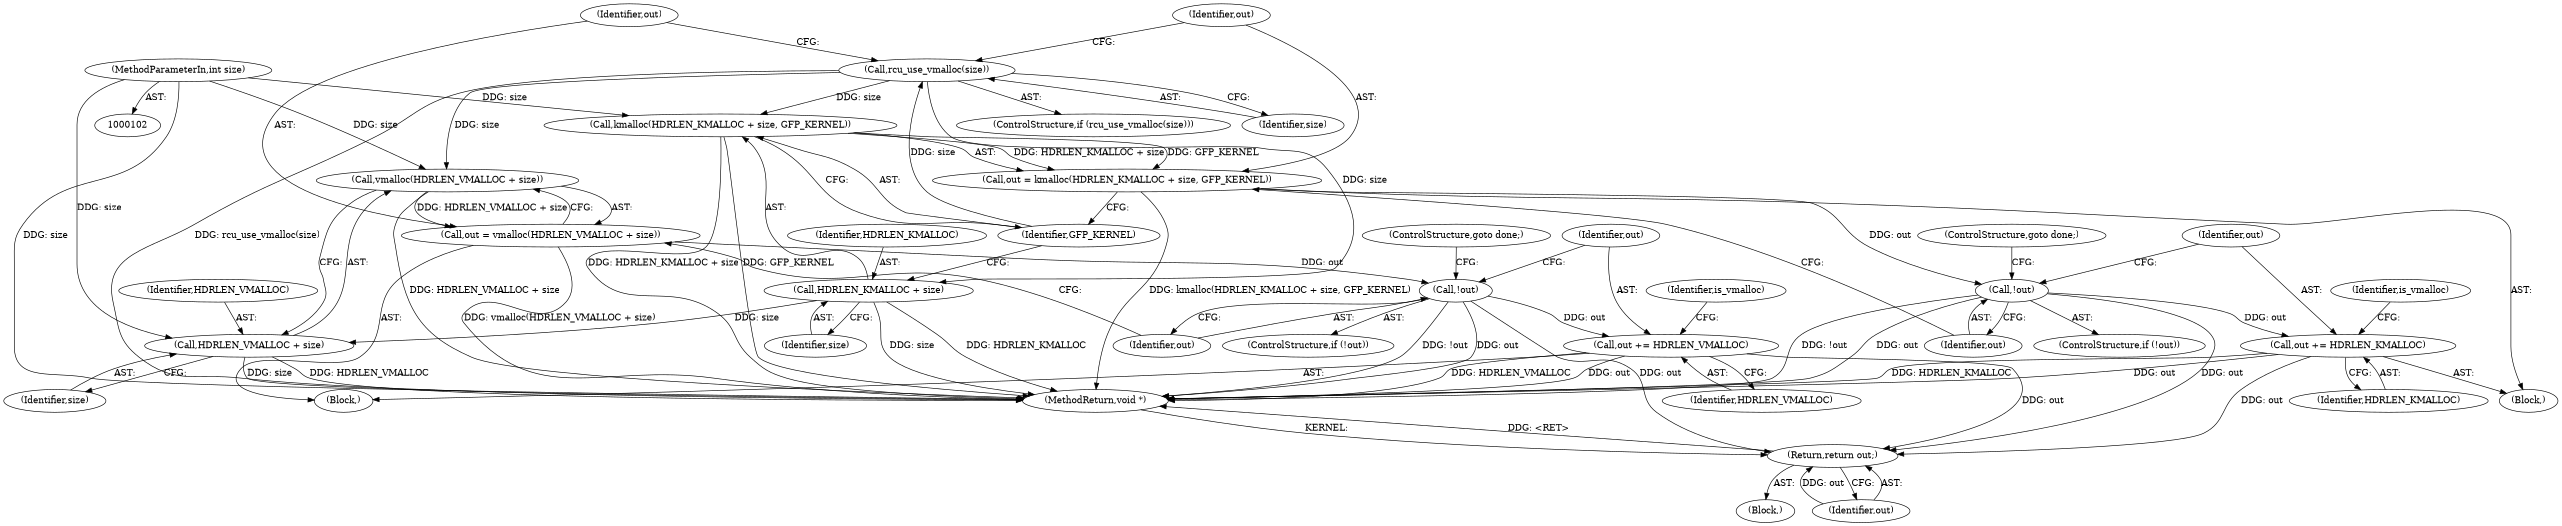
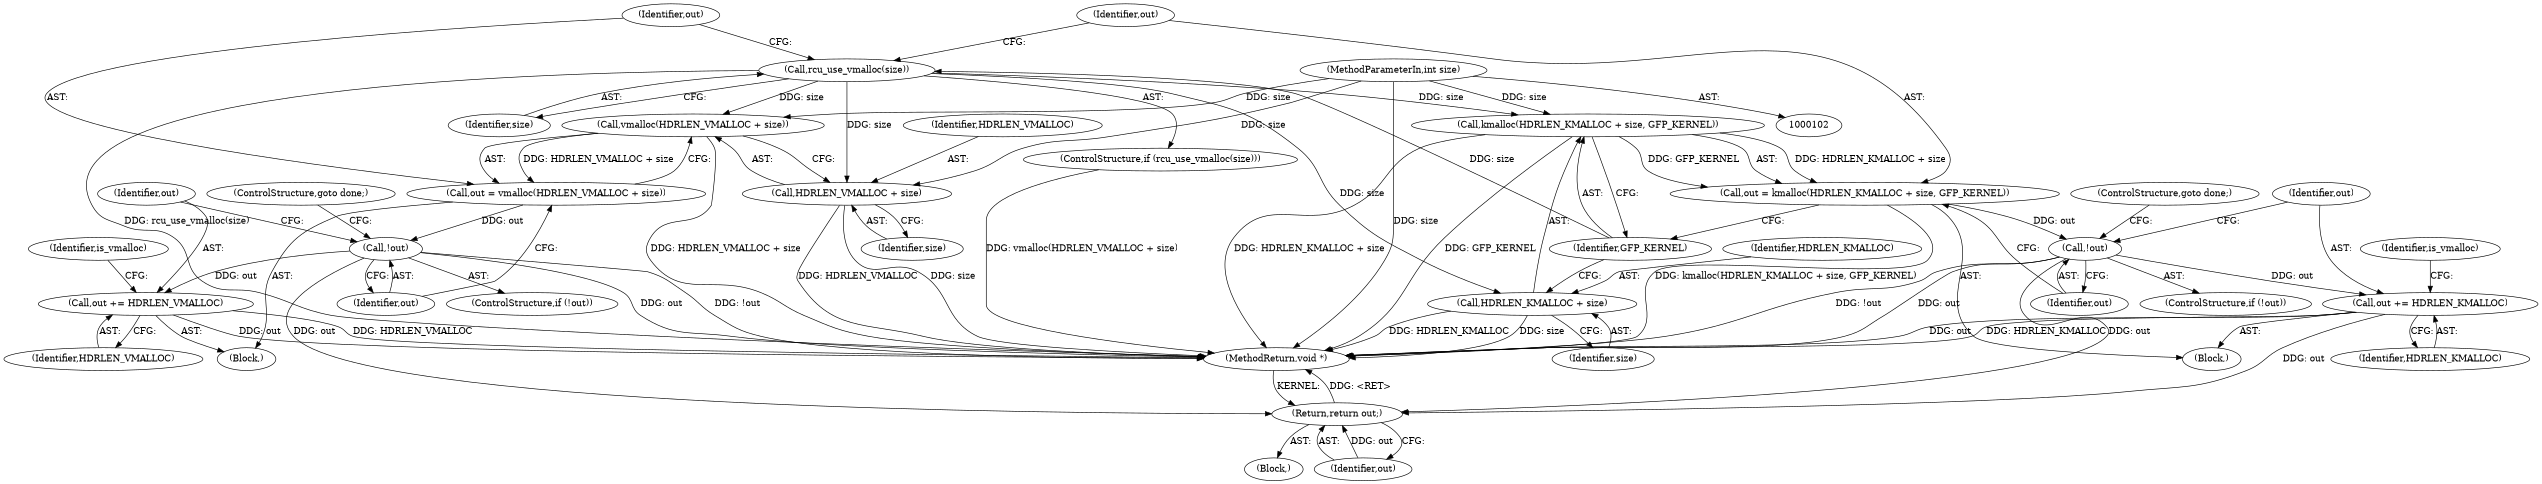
(587, 329) -> (847, 129)
(2000, 365) -> none
(642, 375) -> (992, 312)
